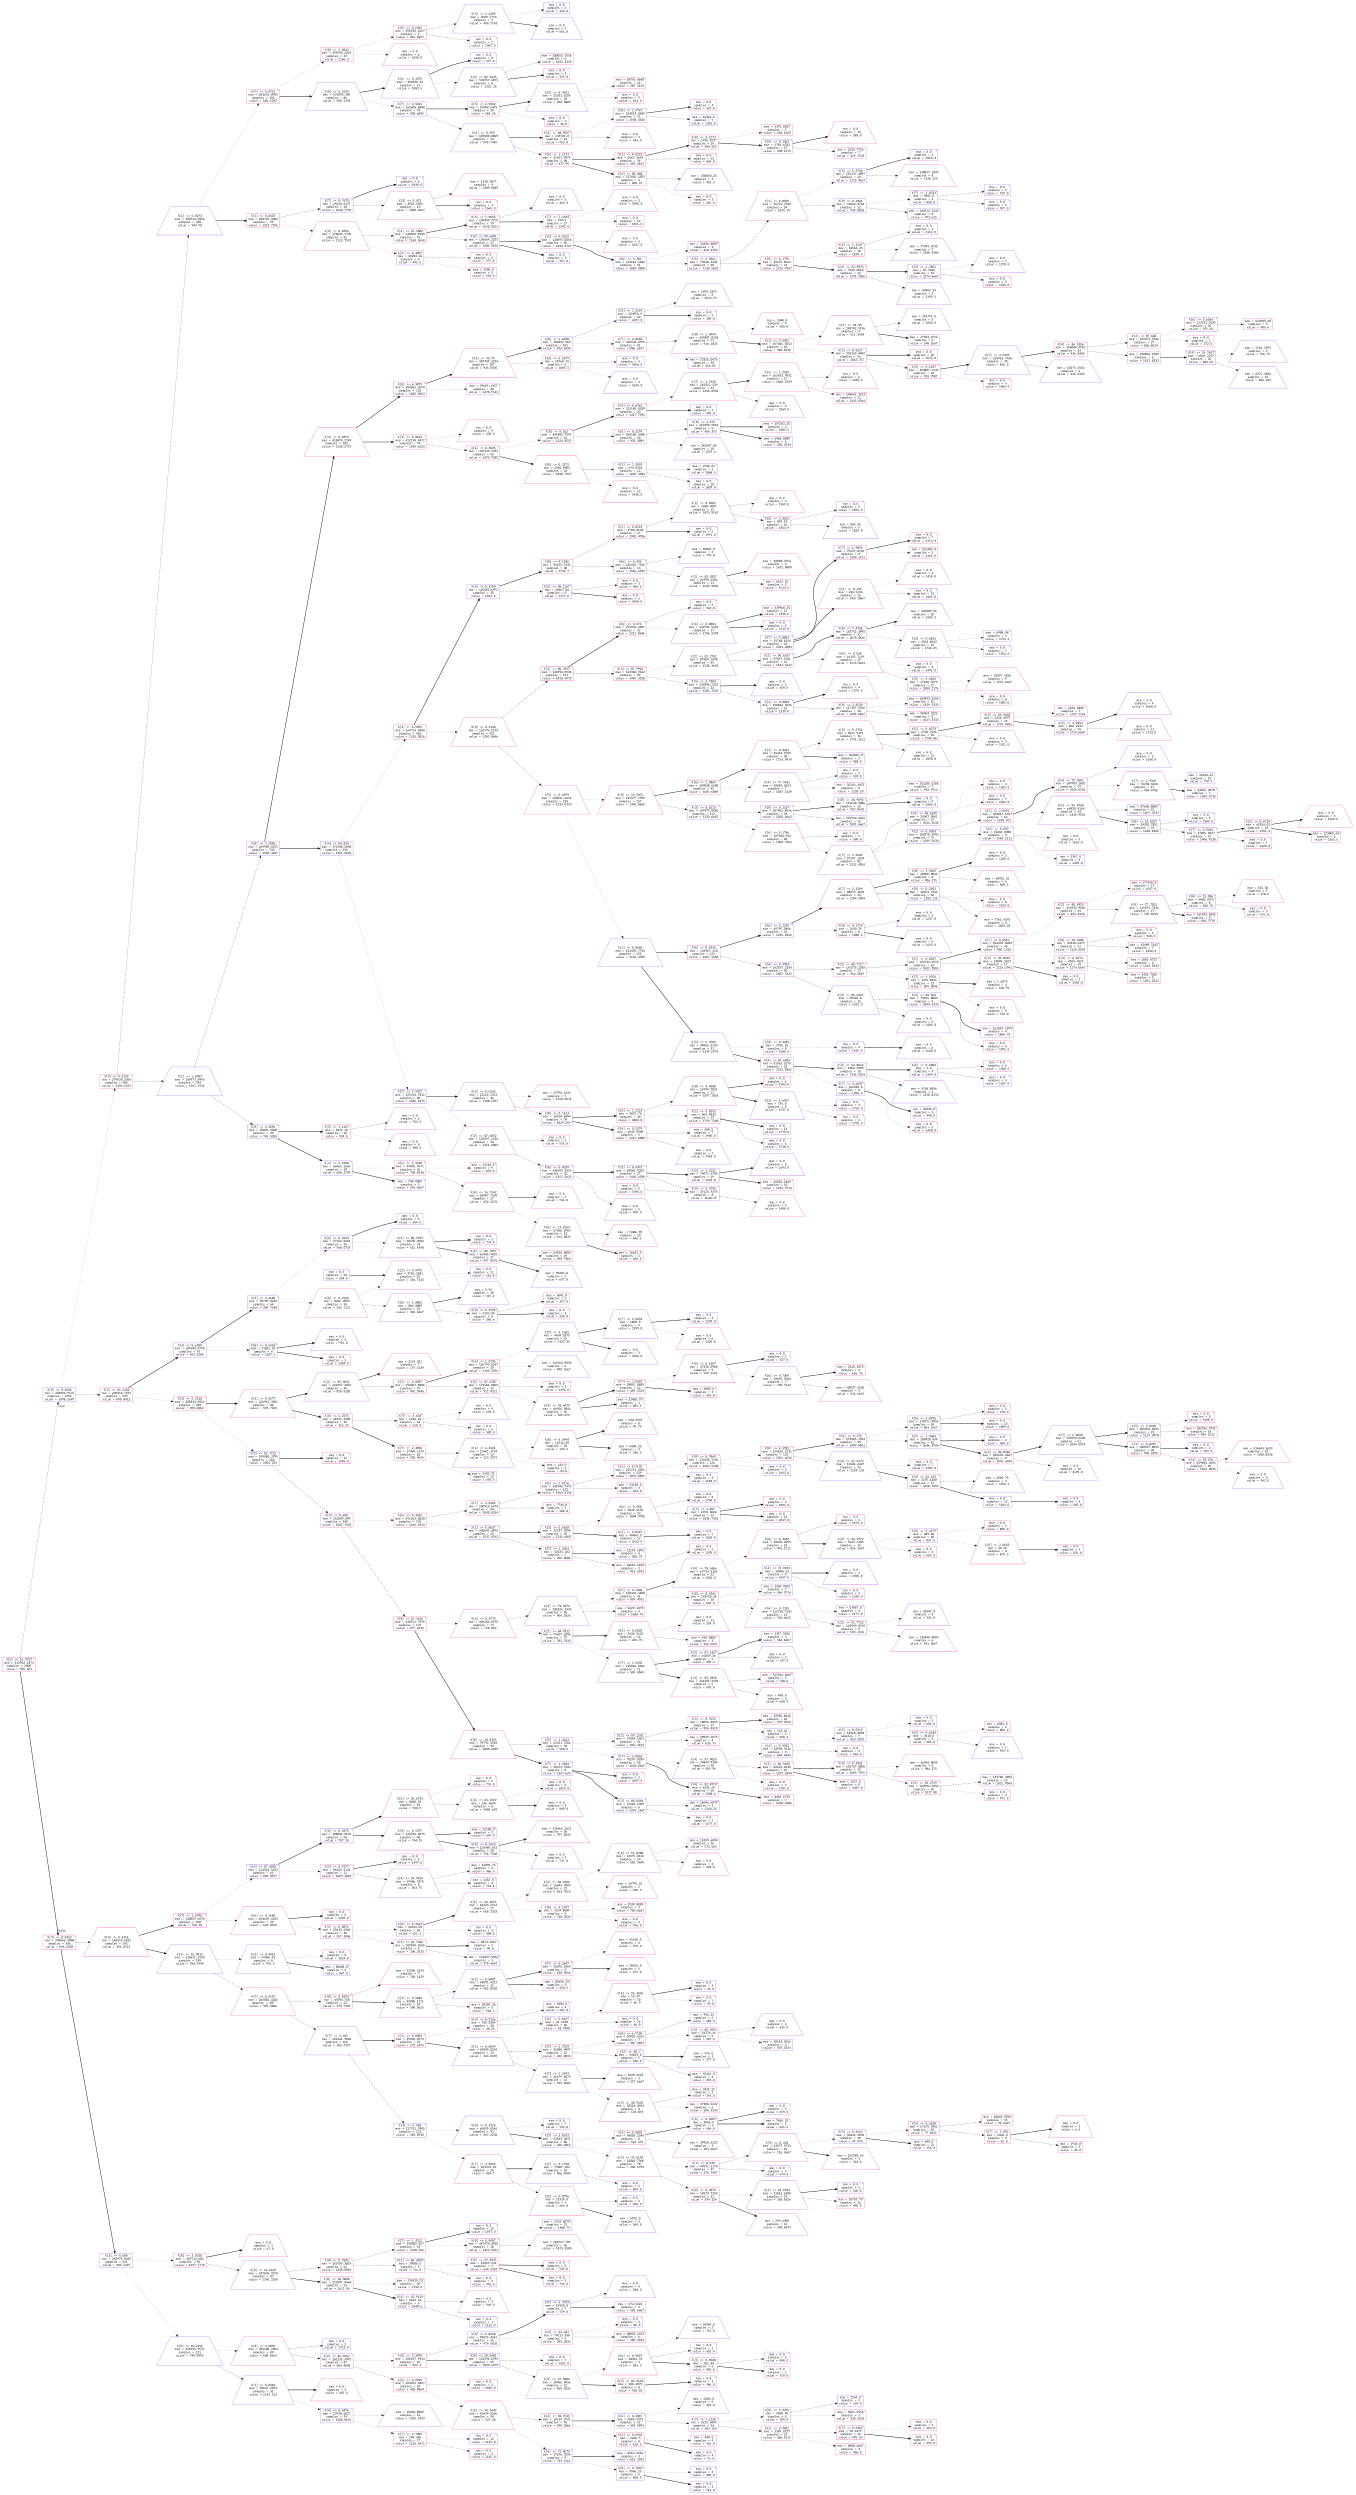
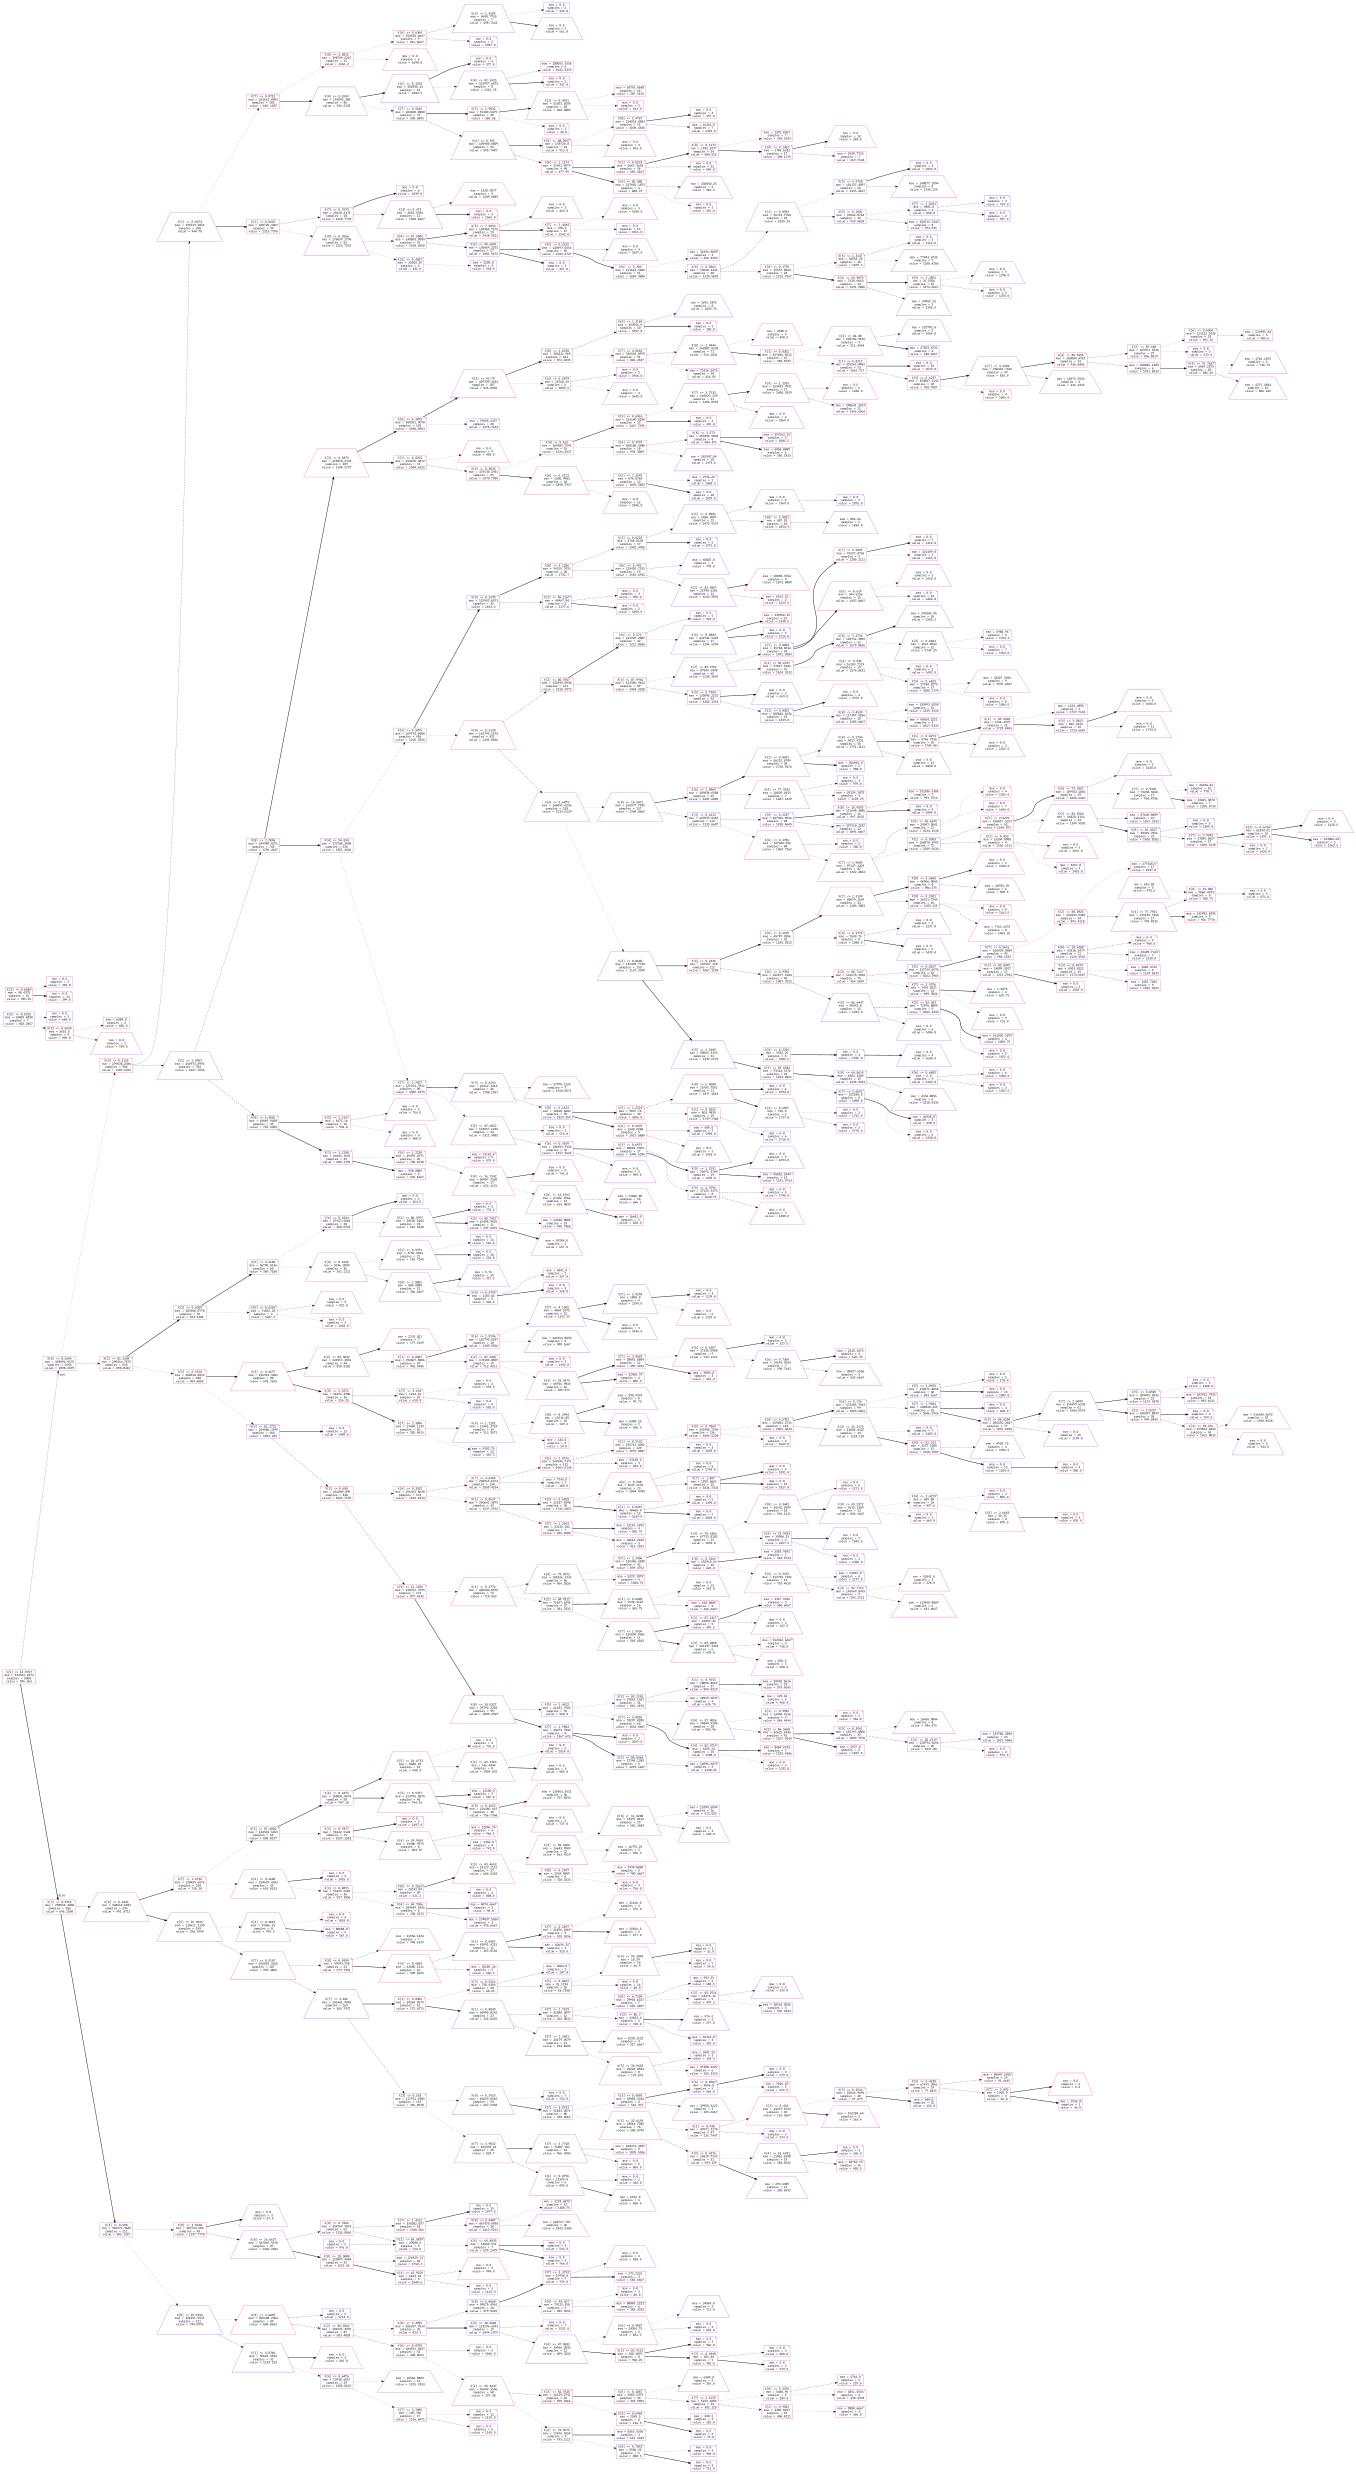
(483, 258) -> none
(667, 477) -> (667, 488)
(813, 515) -> (817, 500)
(965, 648) -> (965, 648)
(1224, 897) -> (1175, 891)
(813, 1047) -> (813, 1055)
(777, 1129) -> none
(665, 1191) -> (740, 1193)
(366, 1275) -> (452, 1255)
(295, 1346) -> (295, 1308)
(299, 1355) -> (299, 1318)
(667, 1559) -> (666, 1506)
(739, 1594) -> (739, 1559)
(813, 1743) -> none
(747, 1778) -> (740, 1758)
(704, 1821) -> none
(740, 2124) -> (740, 2087)
(1033, 2142) -> (1033, 2099)
none -> (630, 2149)
(447, 2273) -> (371, 2245)
(670, 2363) -> (666, 2357)
(814, 2433) -> none
